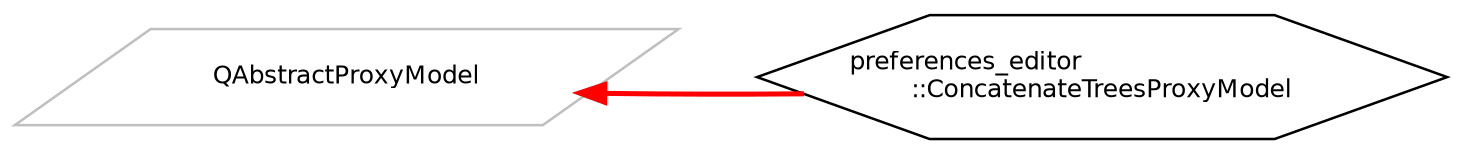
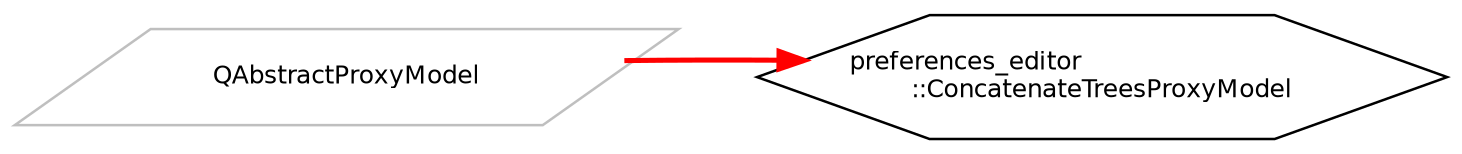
(705, 94) -> (701, 60)
